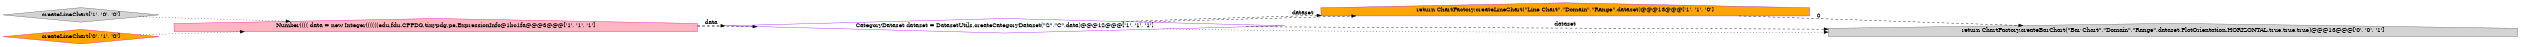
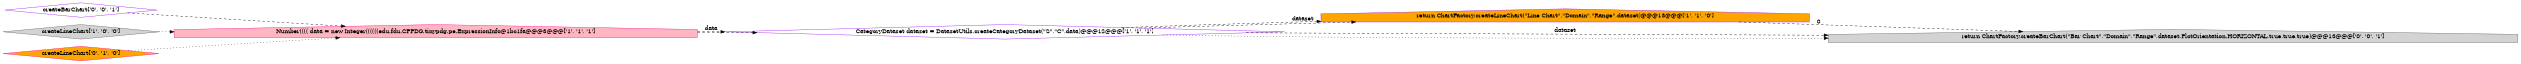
none -> (81, 10)
